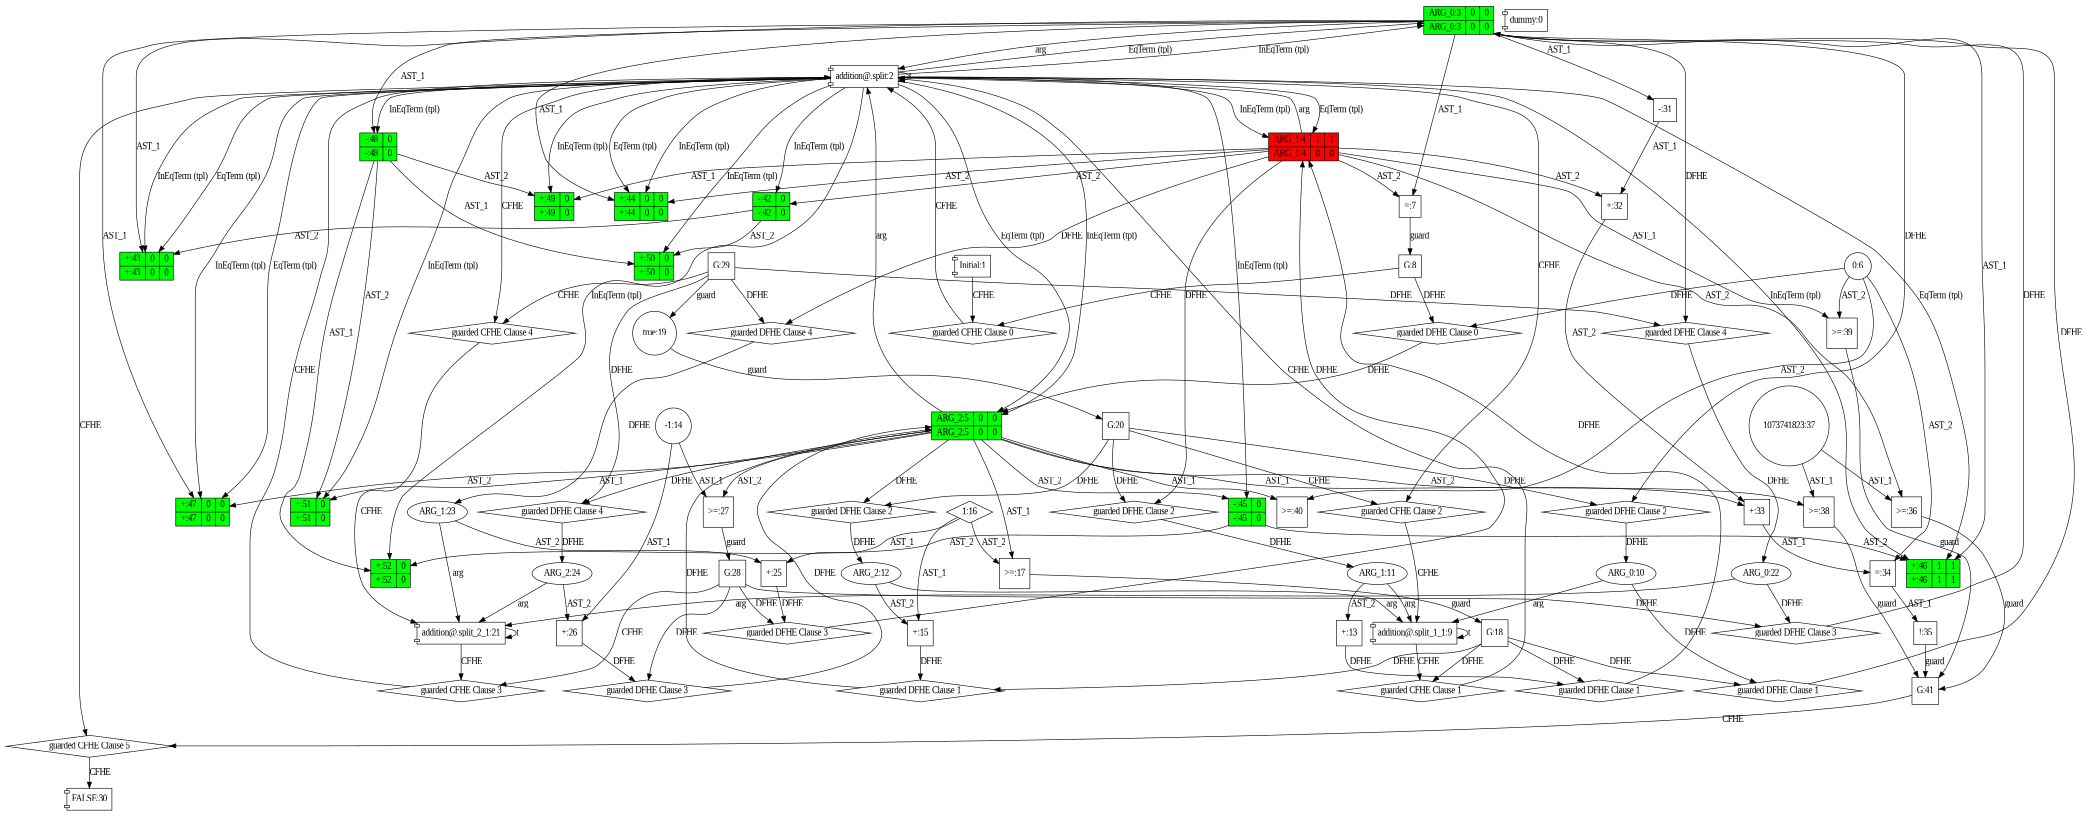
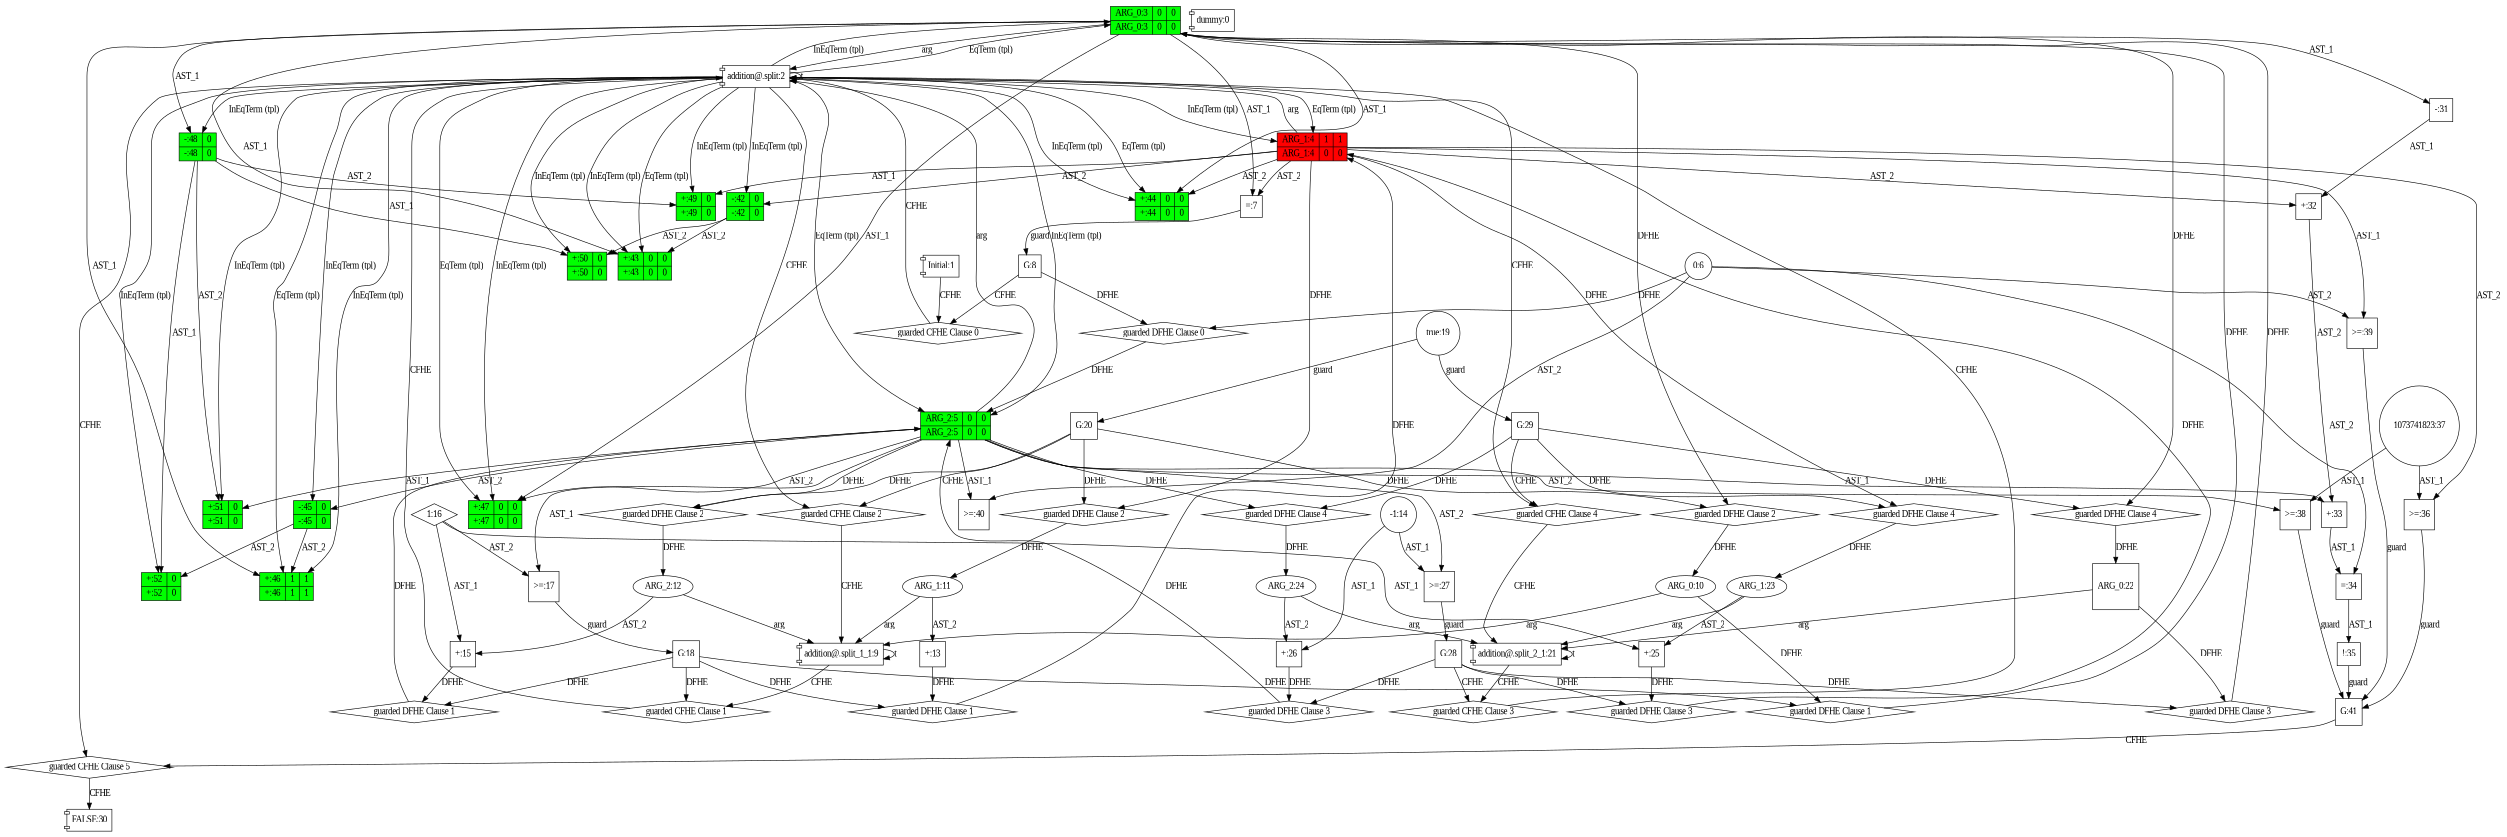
(691, 296) -> (1464, 394)
(1761, 574) -> (2116, 587)
